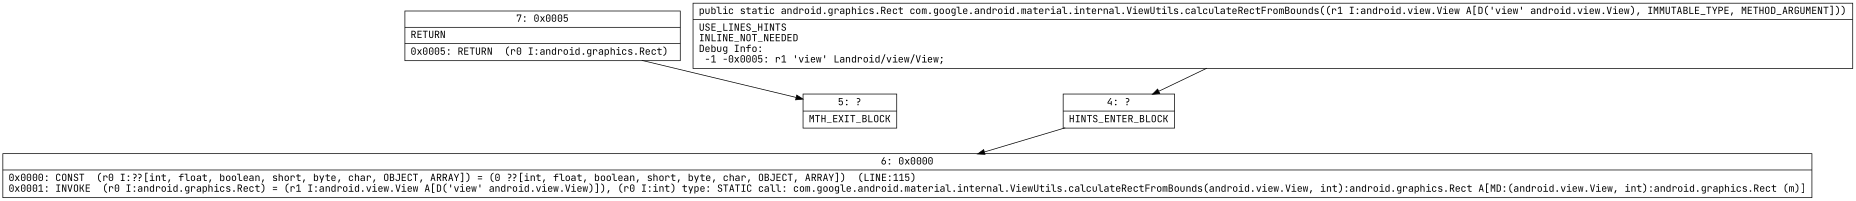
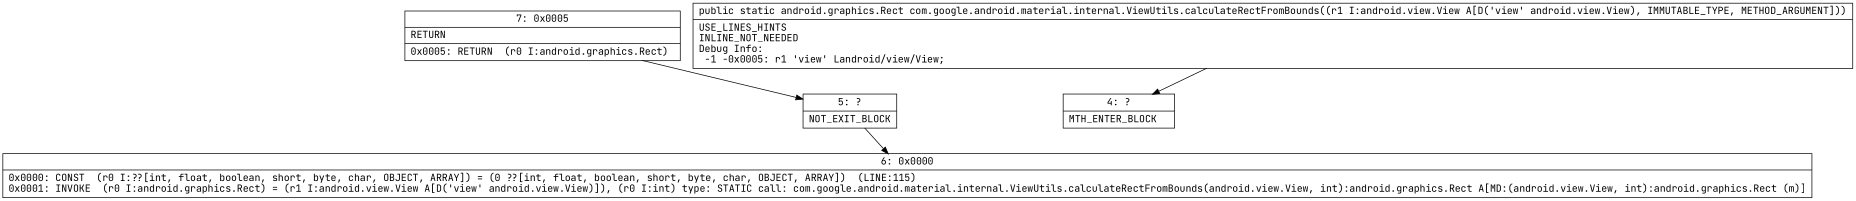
(850, 119) -> (850, 119)
(1119, 119) -> (1113, 119)
(1025, 140) -> (874, 138)
